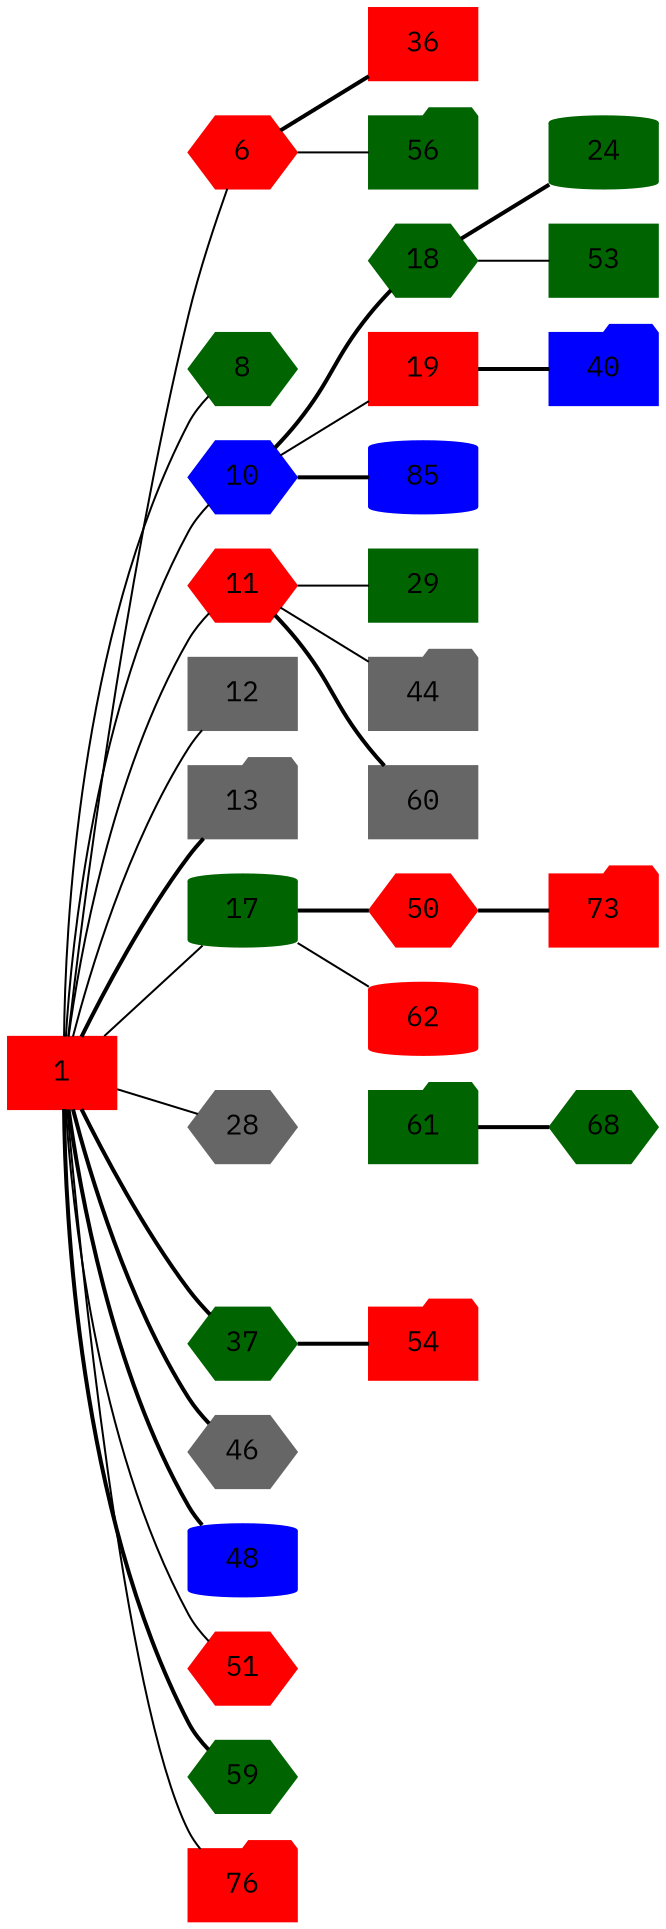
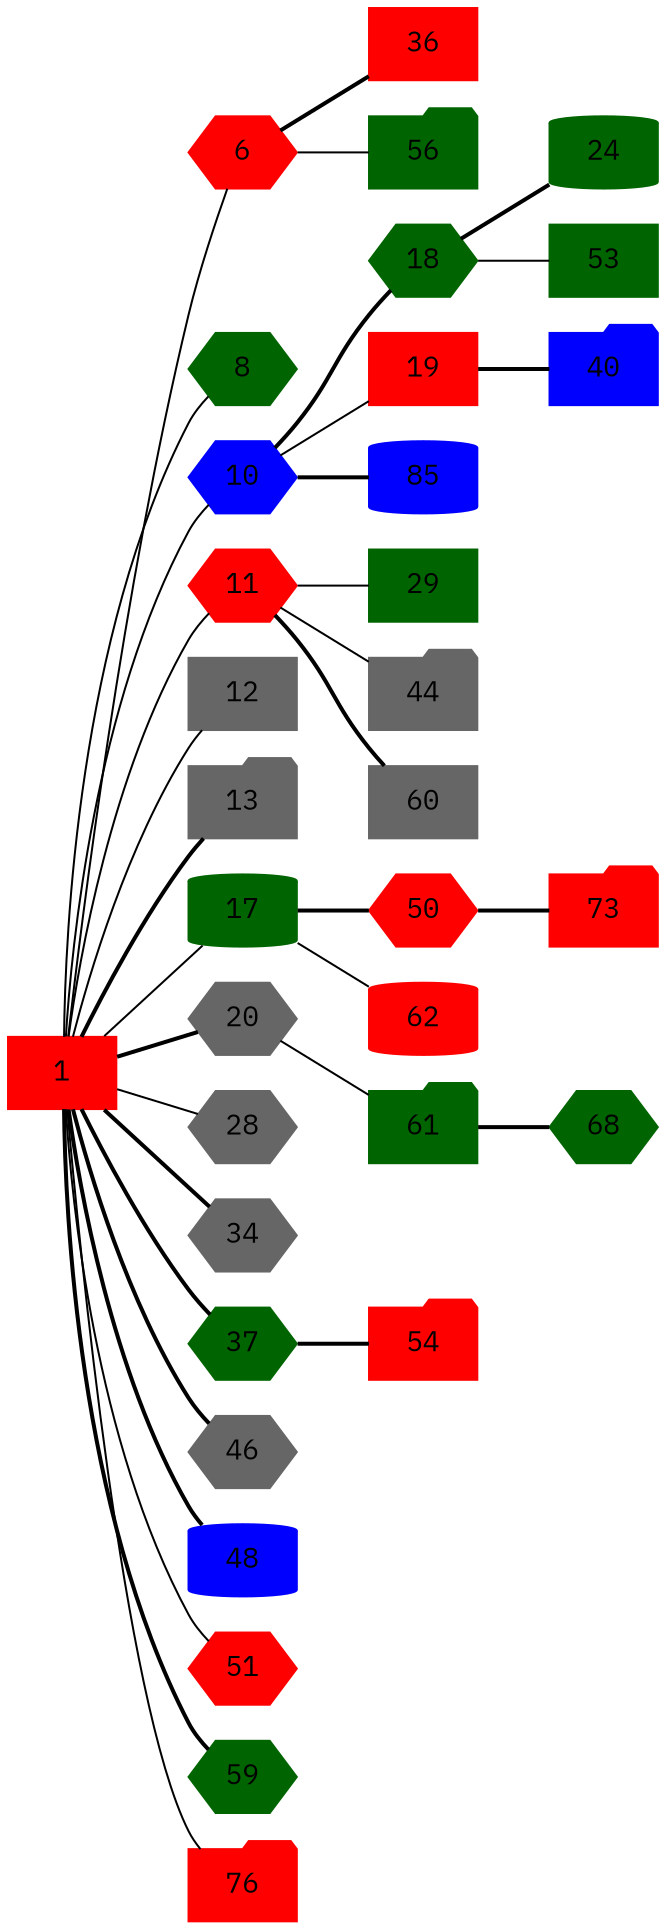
none -> (243, 1019)
none -> (243, 1235)
